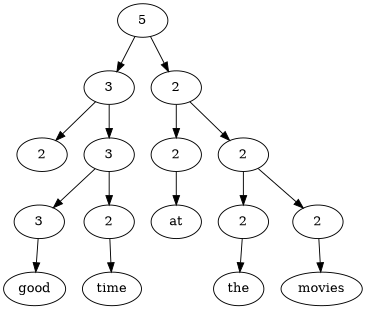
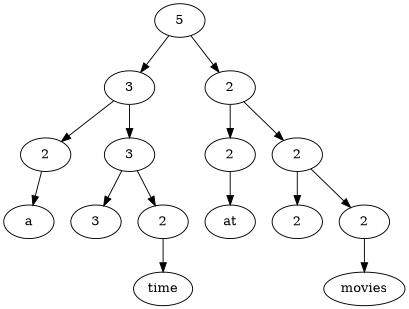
none -> (29, 222)
(35, 289) -> none
(239, 289) -> none
